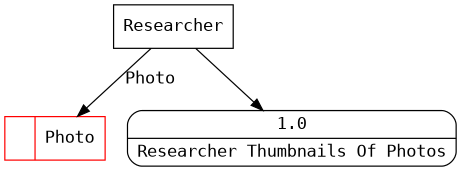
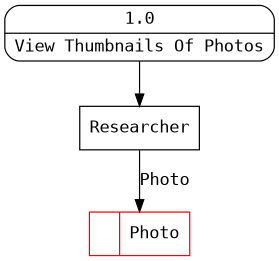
(225, 75) -> (140, 77)
(292, 152) -> (140, 47)
